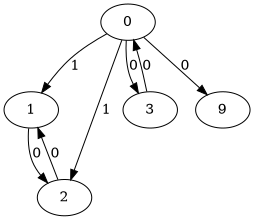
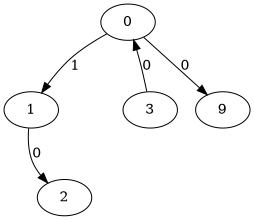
(127, 63) -> none
(98, 105) -> none
(50, 159) -> none
